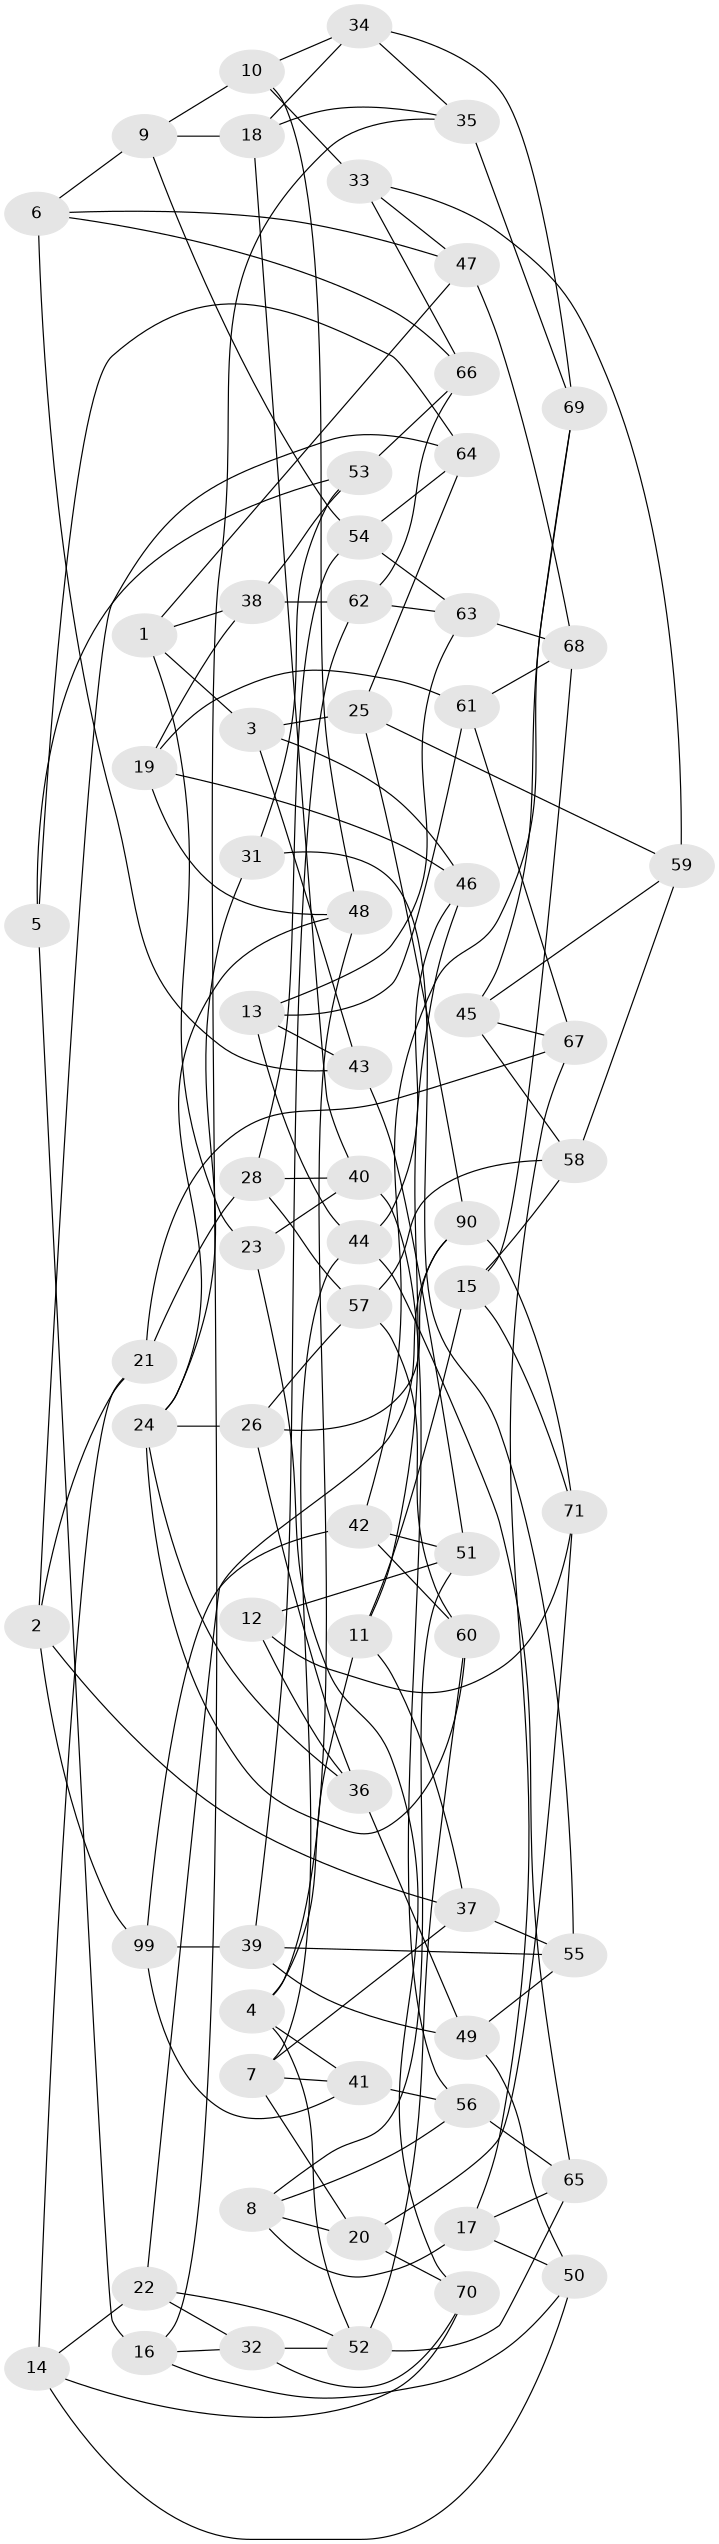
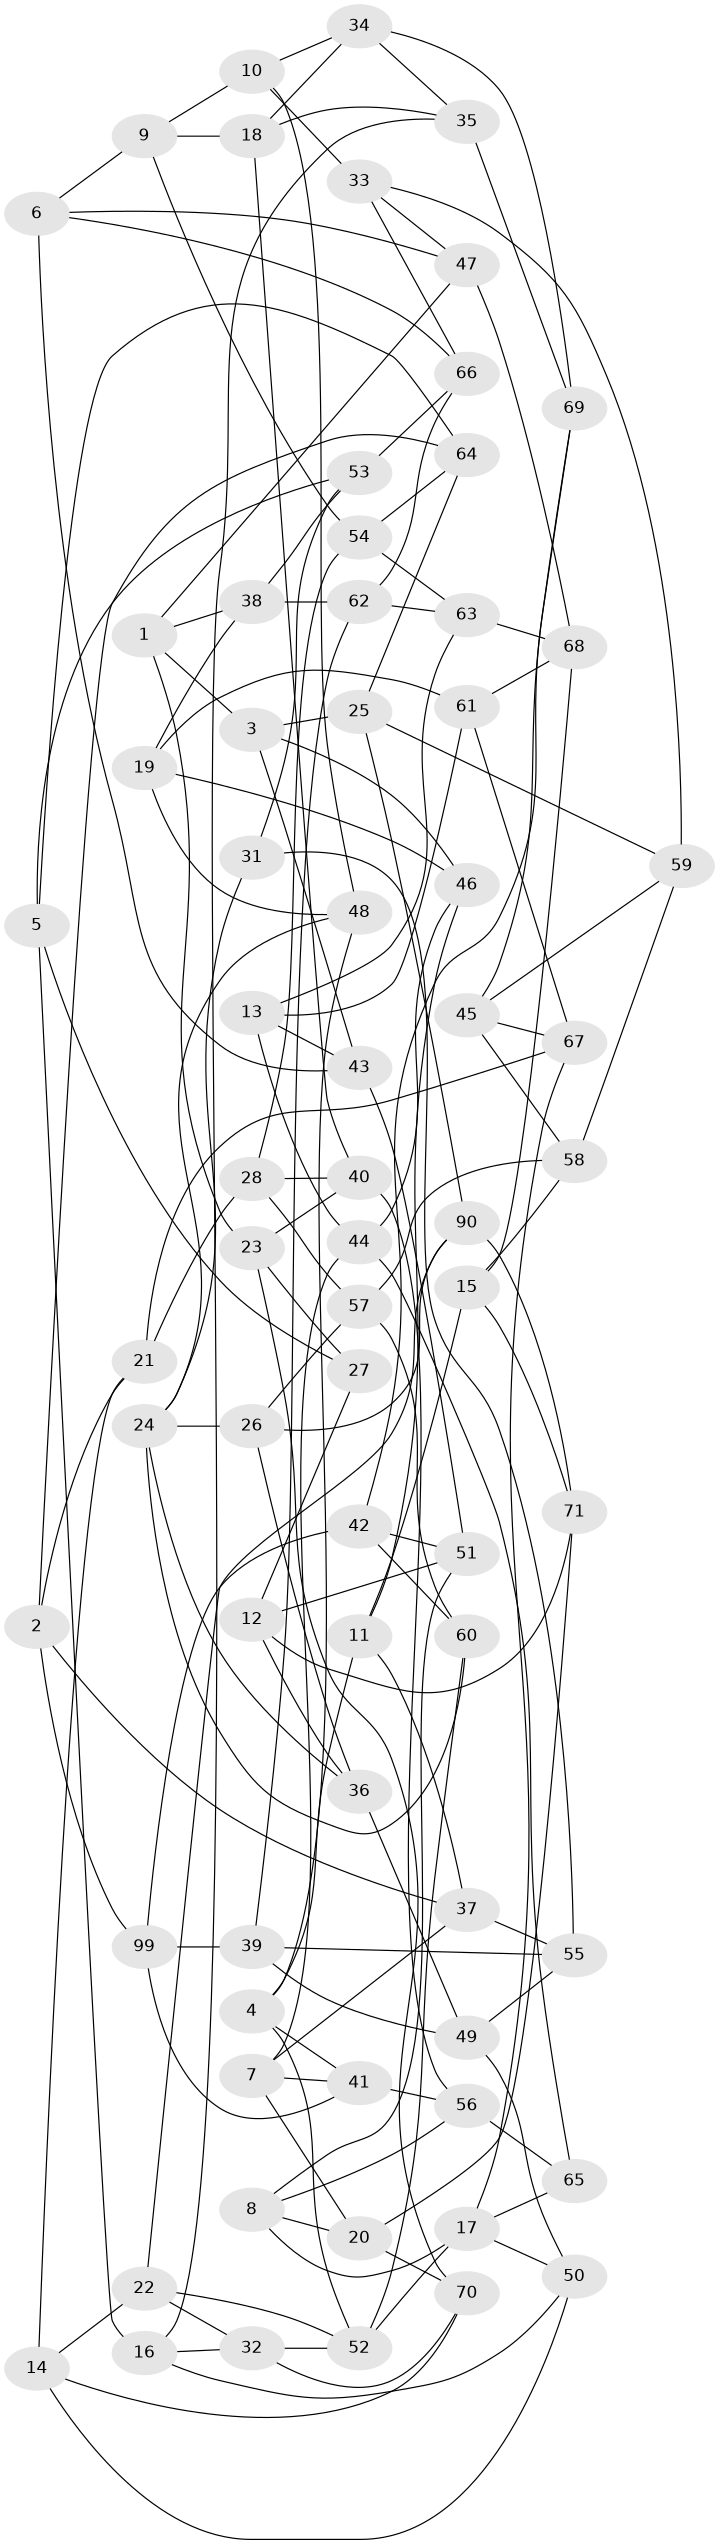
none -> (360, 1371)
(506, 2314) -> (411, 2288)
